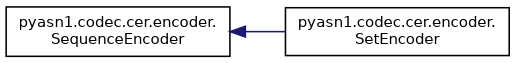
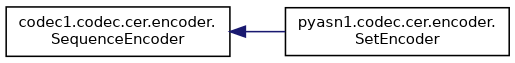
(118, 32) -> (118, 32)
